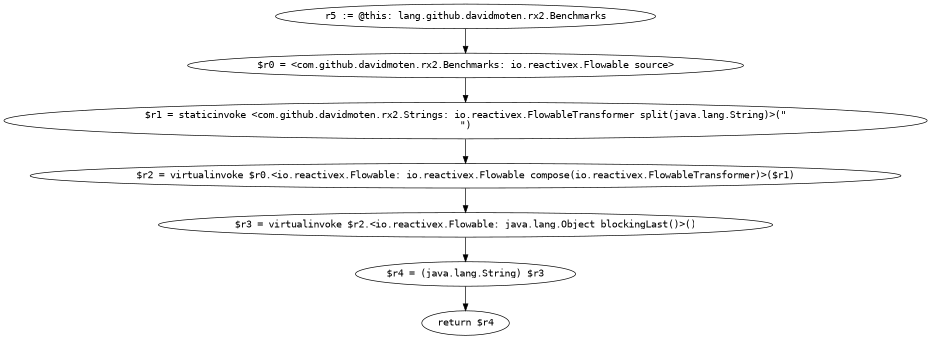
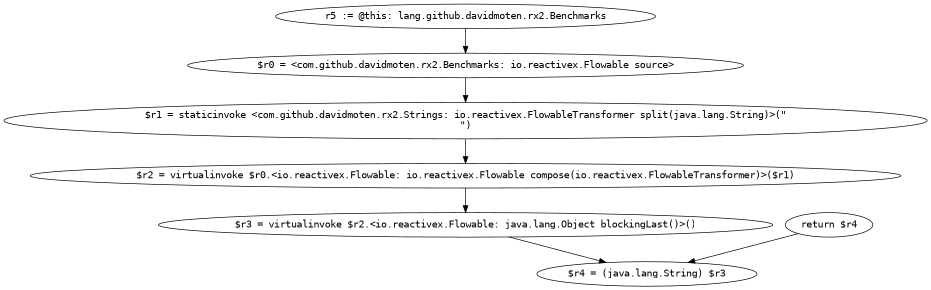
(466, 295) -> (746, 247)
